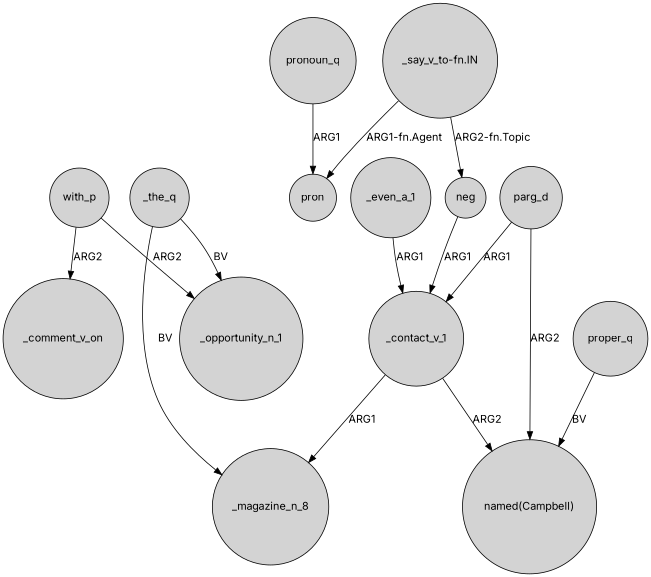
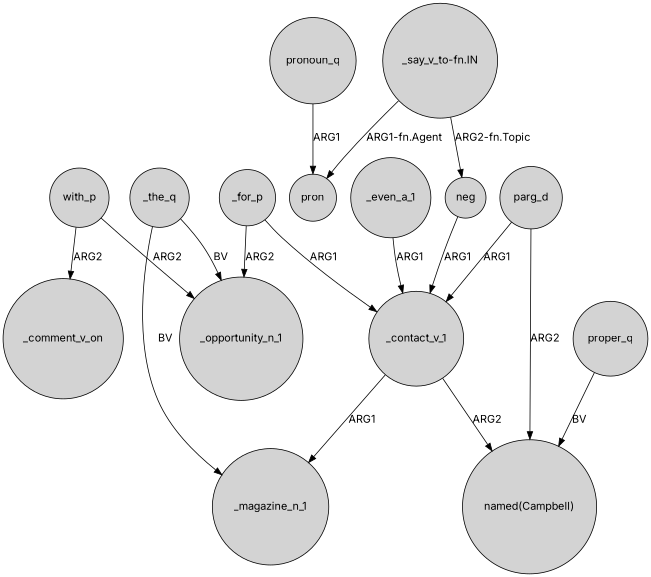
none -> (247, 198)
(271, 507) -> (271, 507)
